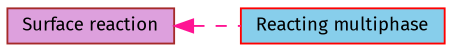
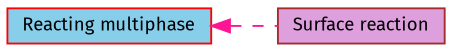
(217, 26) -> (254, 26)
